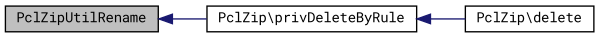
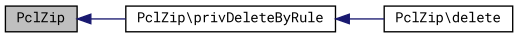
(82, 19) -> (41, 19)
